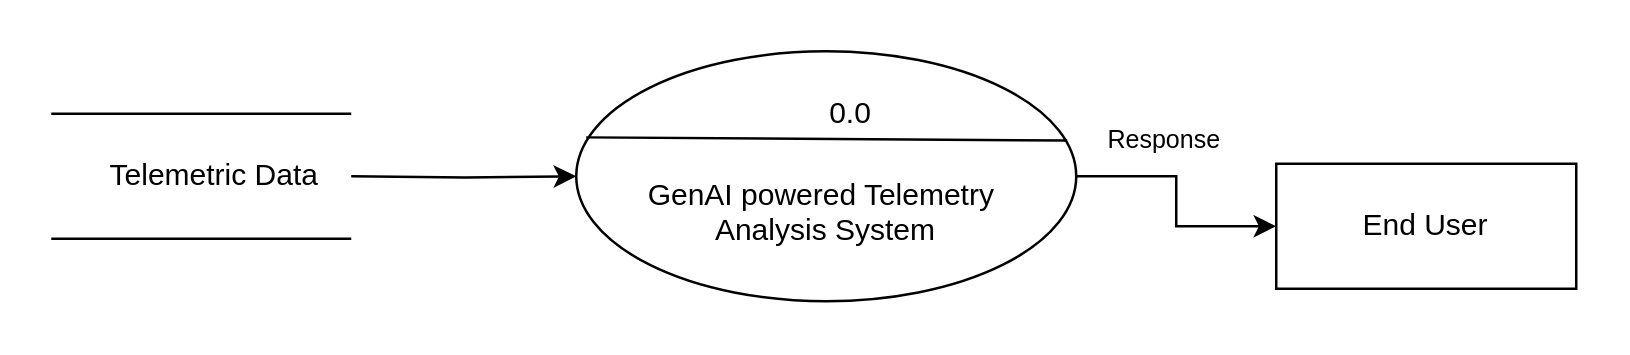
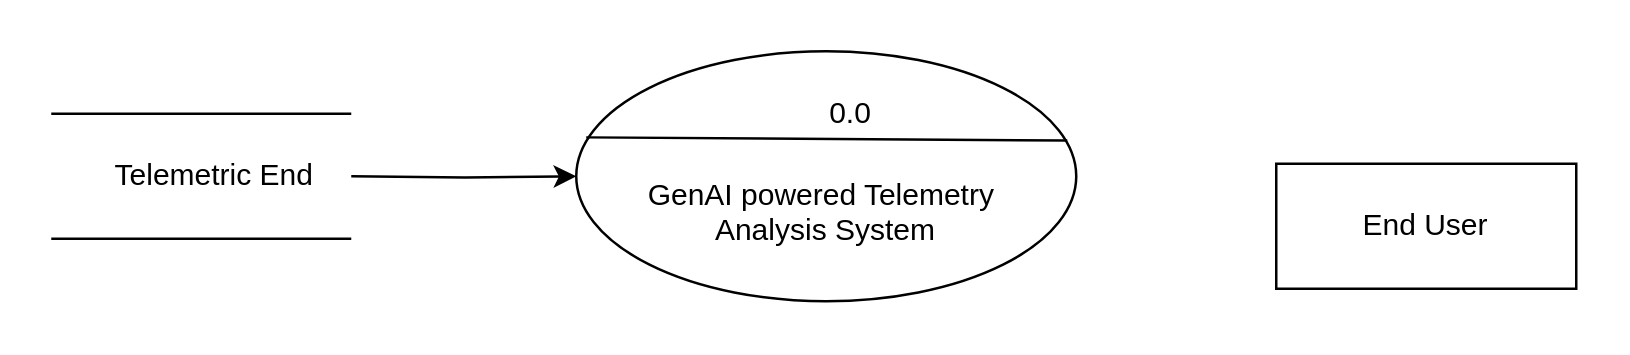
(1164, 139) -> none
(215, 176) -> (215, 176)
(1176, 193) -> none
